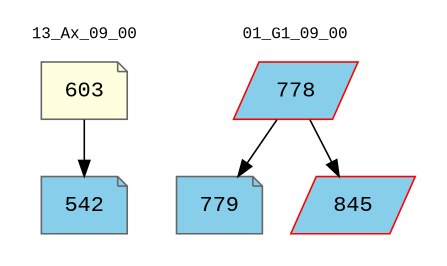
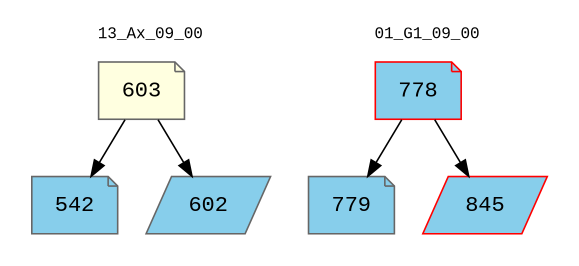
(296, 91) -> (418, 91)
none -> (208, 205)
